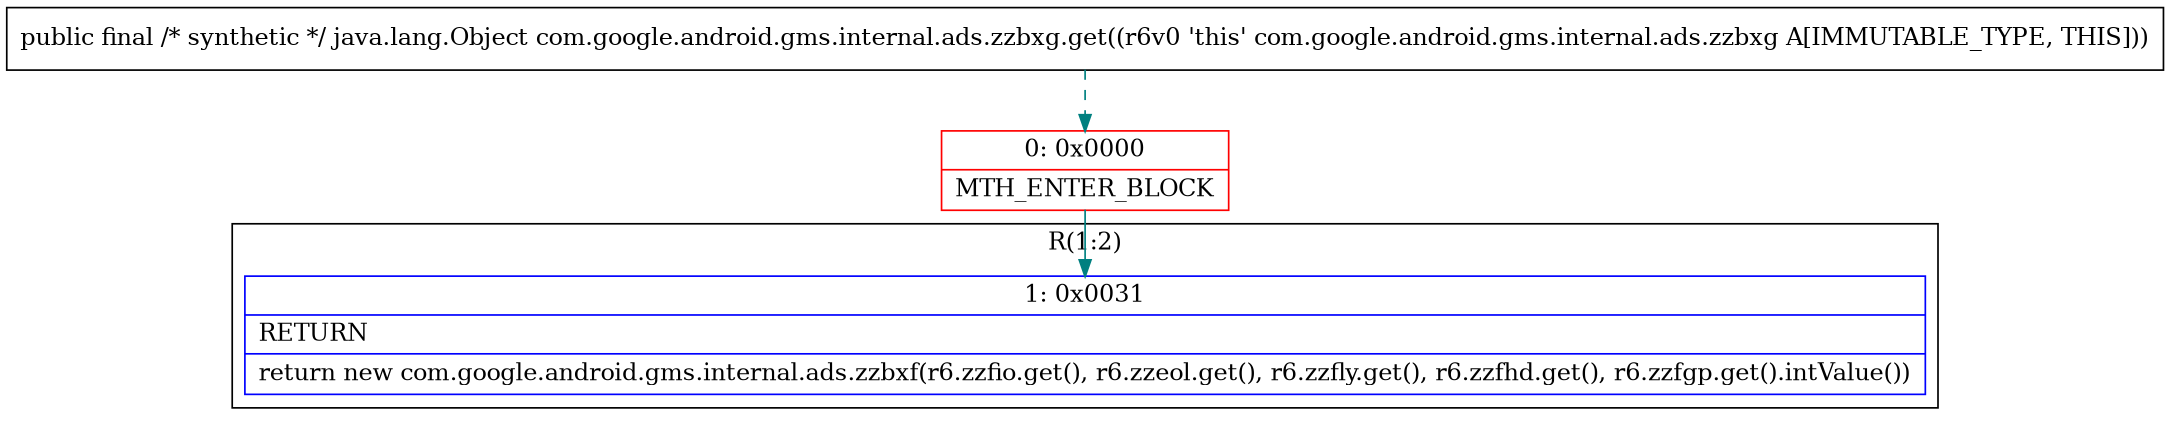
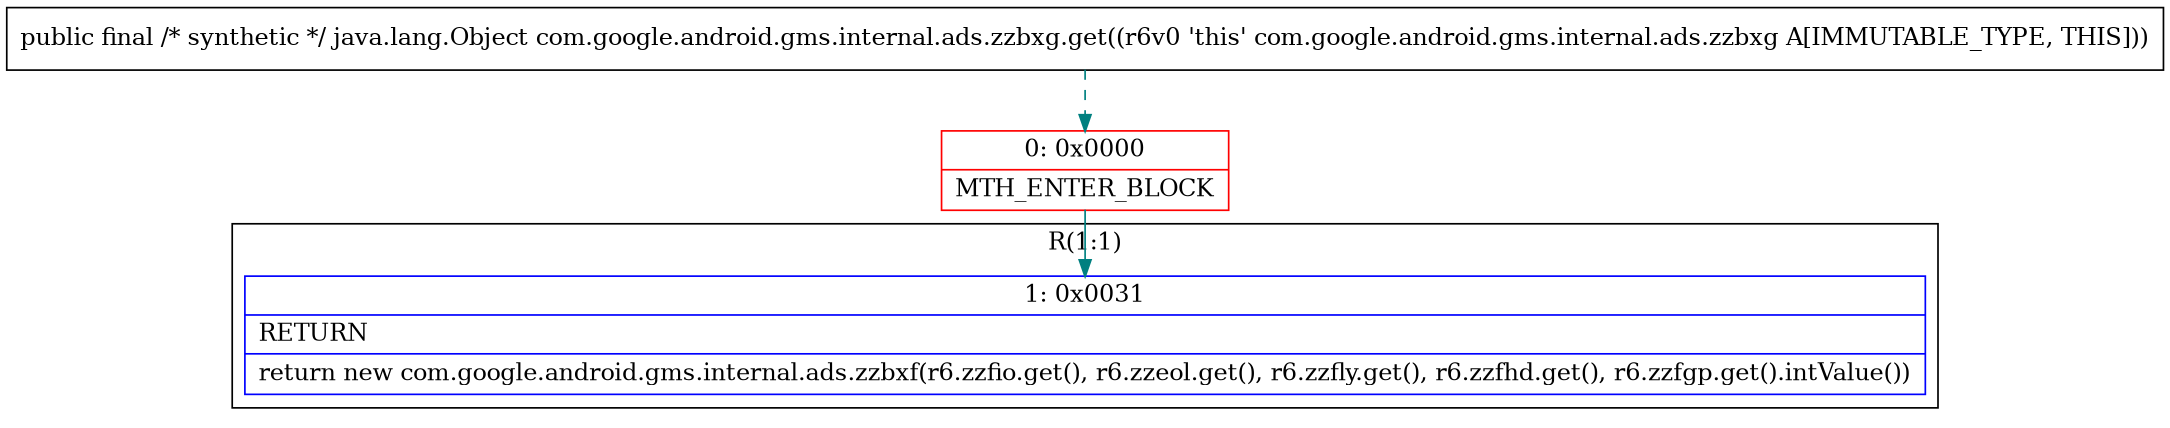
(1085, 243) -> (1085, 243)
